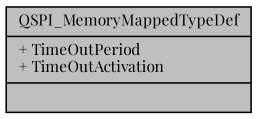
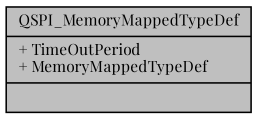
(91, 67) -> (113, 67)
